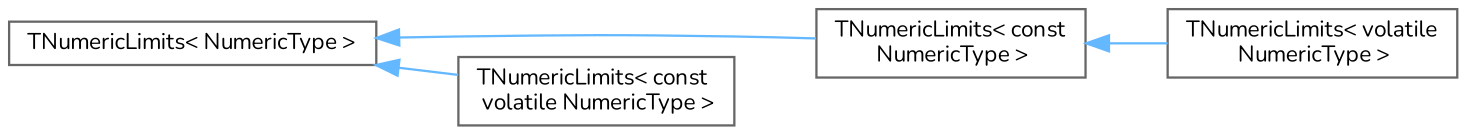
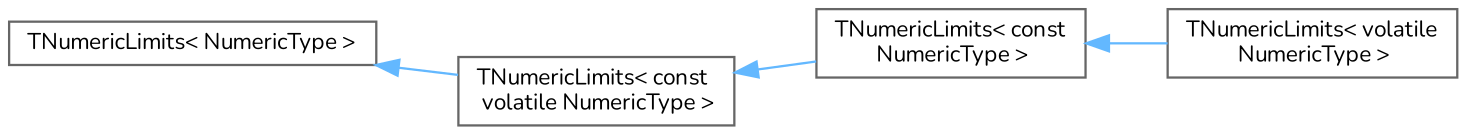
(608, 35) -> (787, 65)
